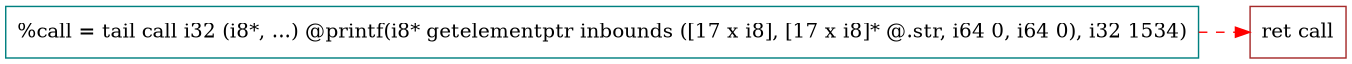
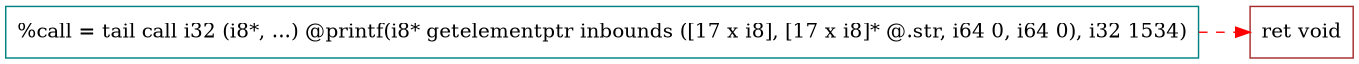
(1298, 32) -> (1302, 32)
